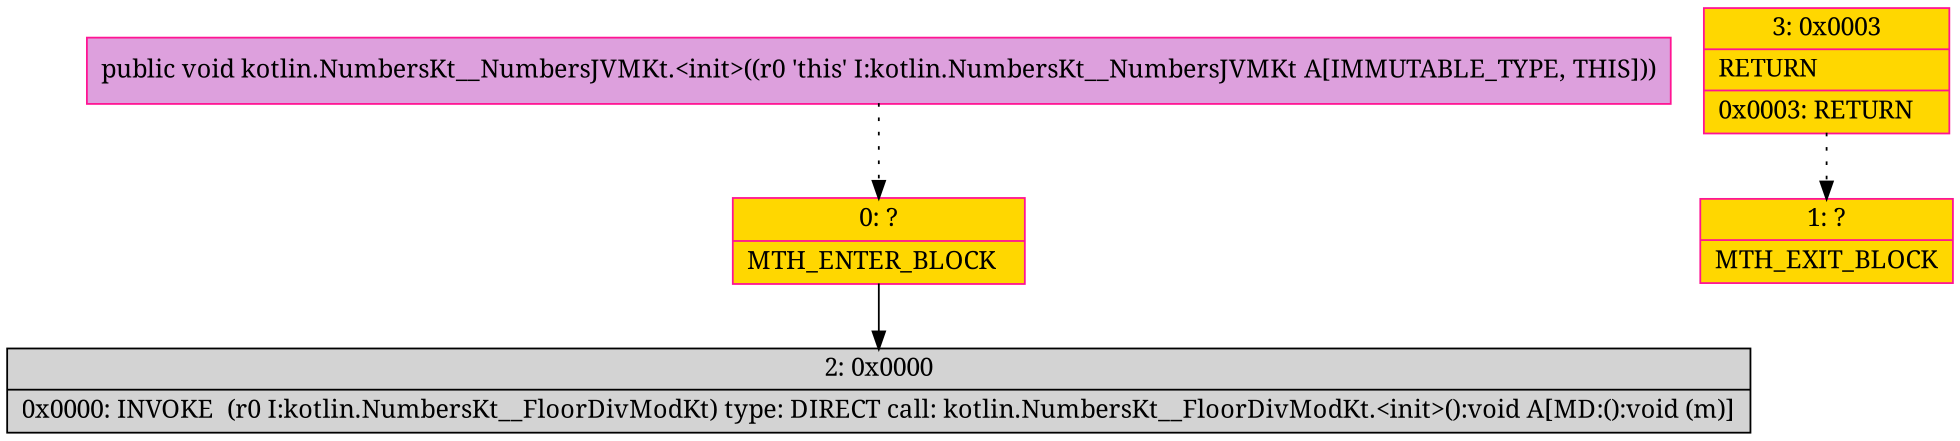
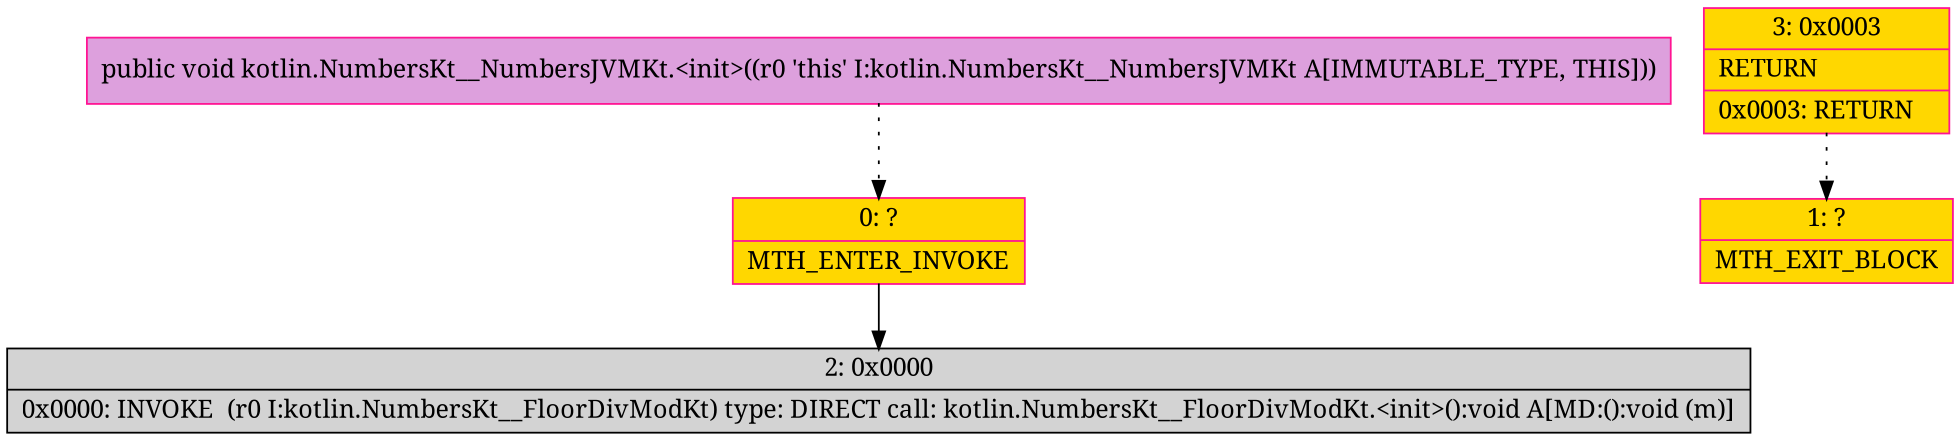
(872, 262) -> (879, 262)
